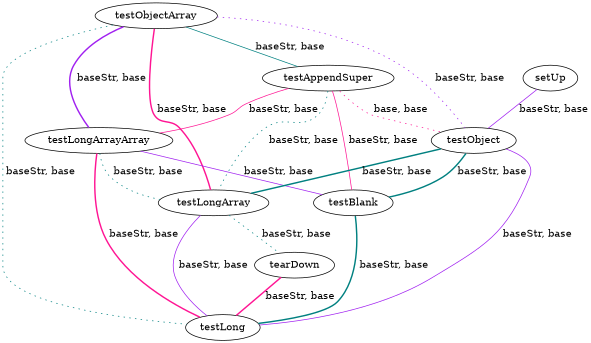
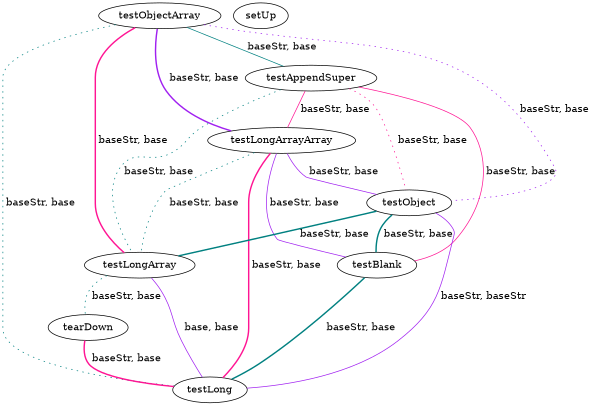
(399, 109) -> (431, 140)
(513, 109) -> (326, 182)
(536, 234) -> (482, 296)
(212, 265) -> (210, 328)
